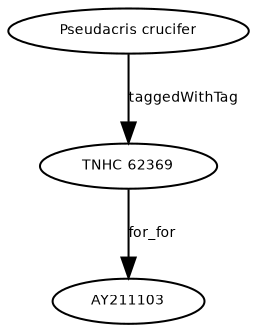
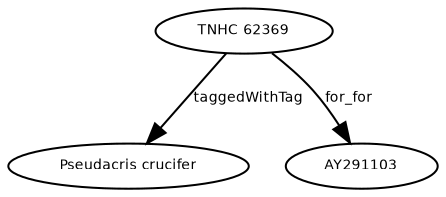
(129, 88) -> (193, 91)
(129, 301) -> (362, 166)
